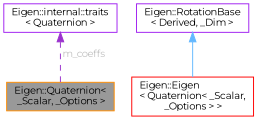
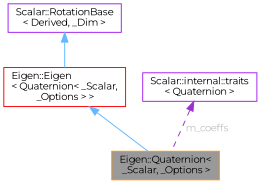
(60, 18) -> (200, 87)
(193, 18) -> (65, 18)
none -> (123, 132)
